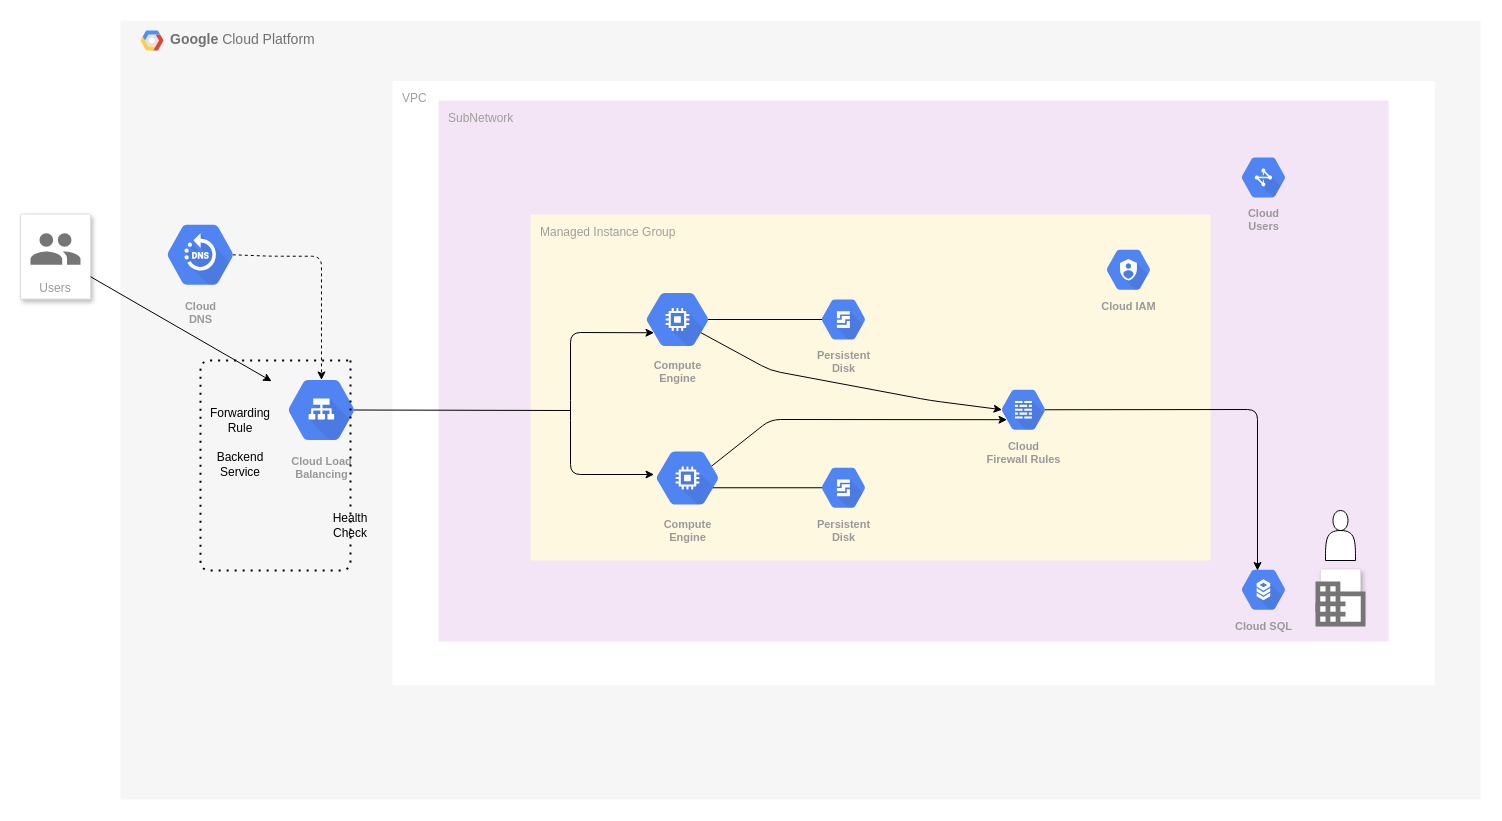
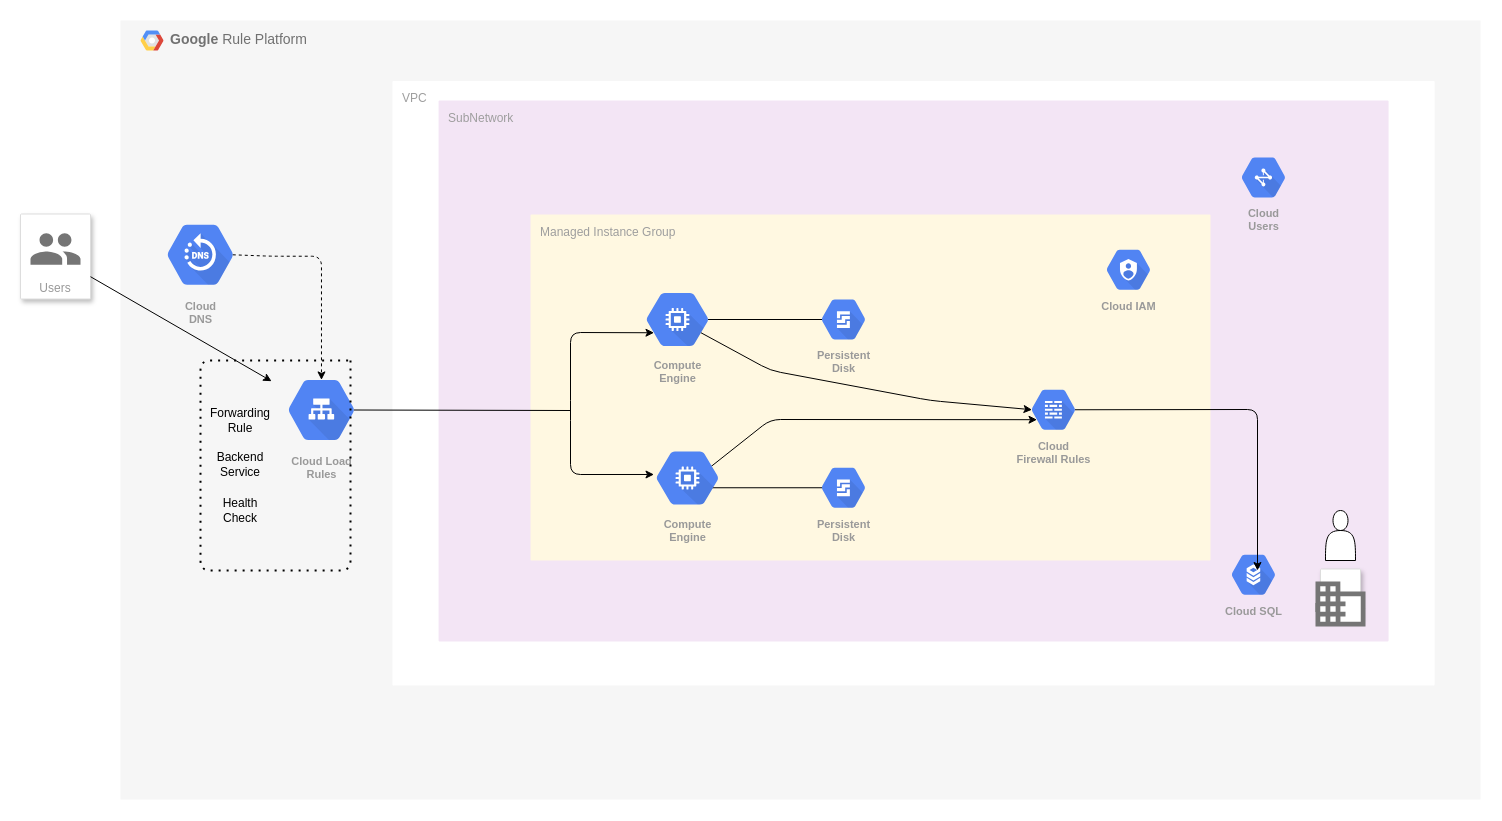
(244, 40) -> (240, 40)
(1024, 410) -> (1054, 410)
(322, 469) -> (322, 469)
(351, 526) -> (241, 511)
(1264, 590) -> (1254, 575)
